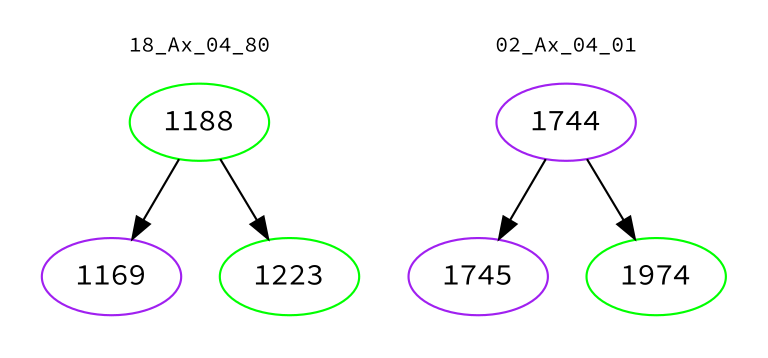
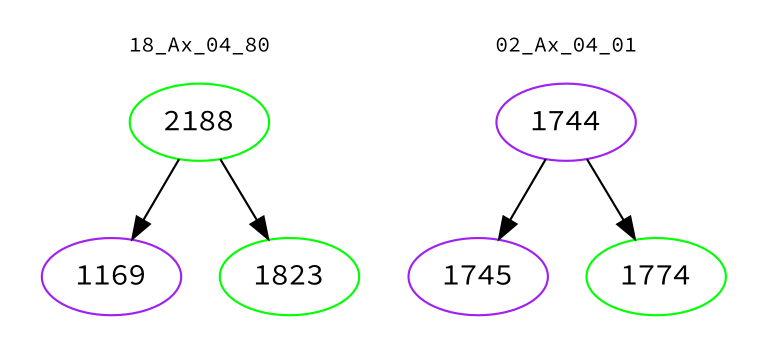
(199, 122) -> (199, 122)
(290, 277) -> (290, 277)
(656, 277) -> (656, 277)
